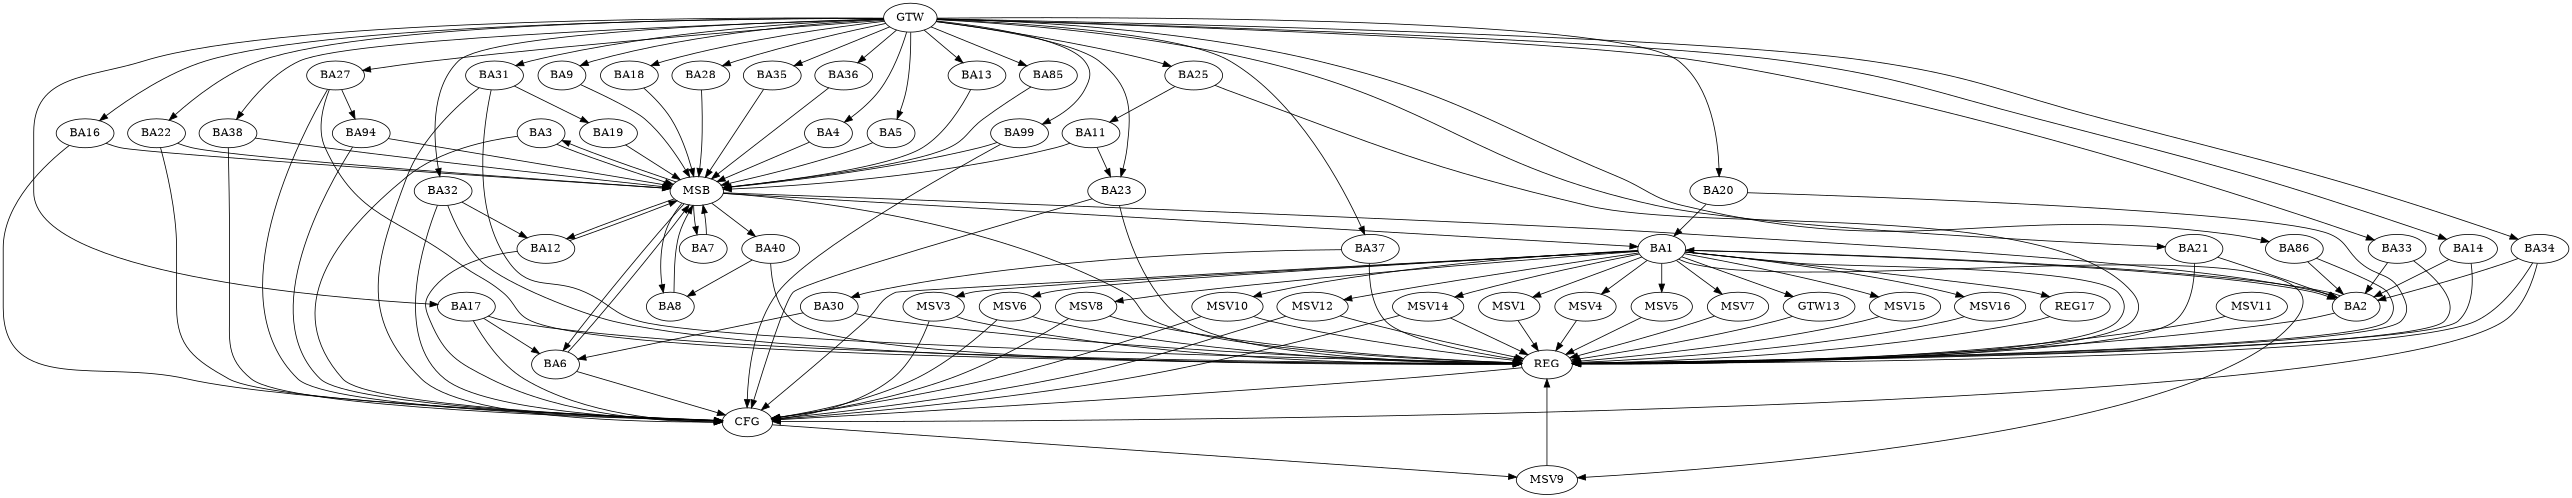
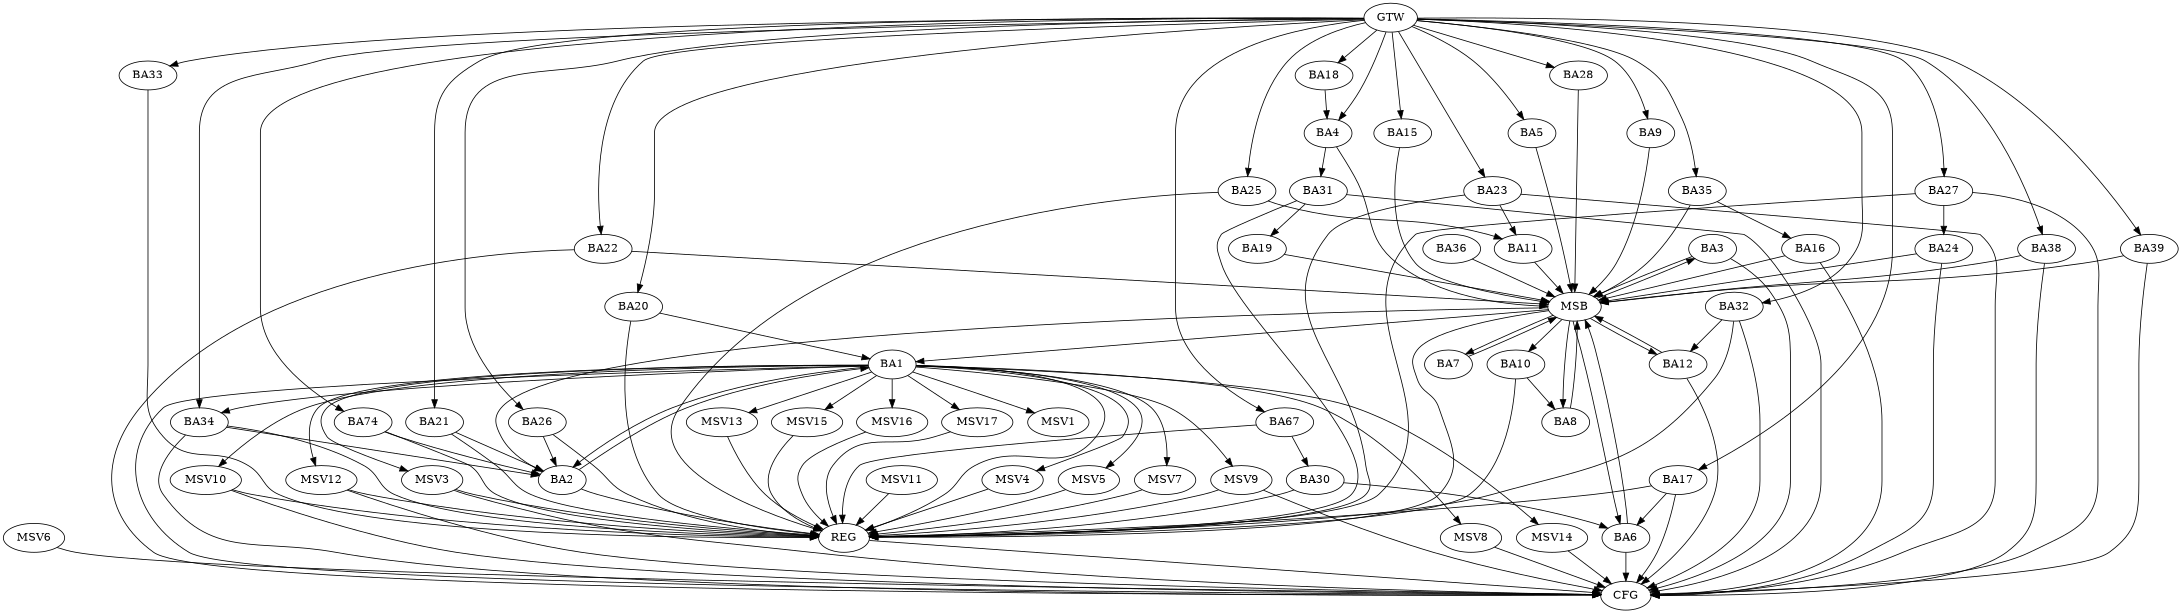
(702, 32) -> (1324, 158)
(348, 38) -> (1752, 219)
(880, 44) -> none
(977, 75) -> none
(1048, 75) -> (1403, 133)
(674, 124) -> (1326, 100)
(361, 133) -> (1944, 249)
(1020, 133) -> (2149, 249)
(1102, 158) -> (1506, 216)
(771, 249) -> (1516, 364)
(1370, 249) -> (1285, 422)
(2294, 249) -> (537, 422)
(2469, 249) -> (363, 422)
(1339, 268) -> (548, 380)
(2376, 278) -> none
(1819, 307) -> (722, 422)
(2075, 307) -> (977, 422)
(1526, 332) -> none
(1485, 335) -> none
(1175, 342) -> none
(1310, 348) -> none
(1140, 451) -> (1426, 550)
